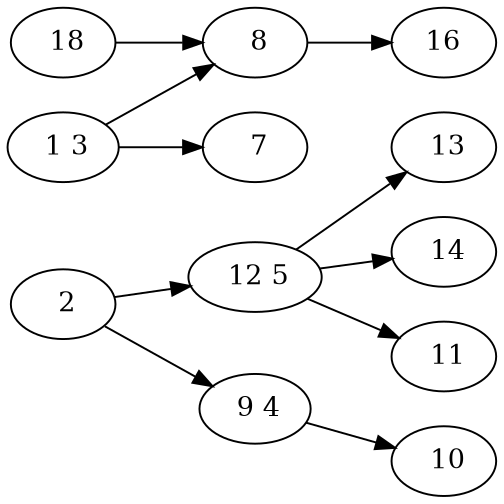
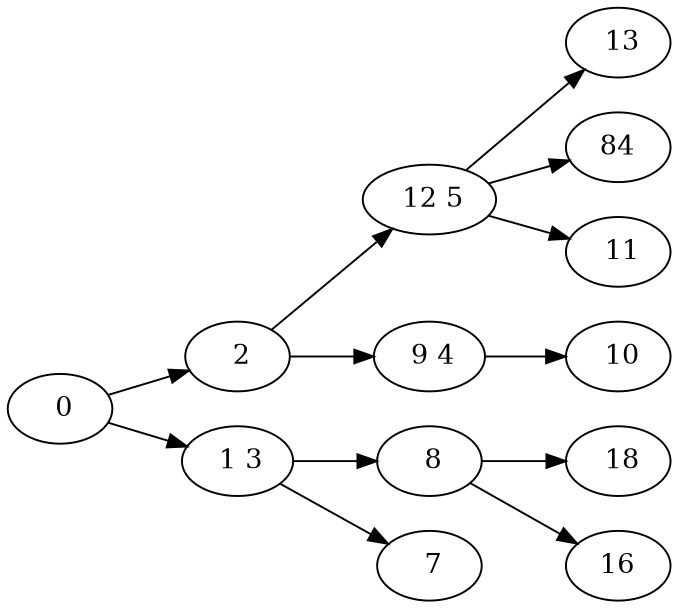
(149, 43) -> (514, 461)
(444, 252) -> (618, 147)
none -> (60, 409)
